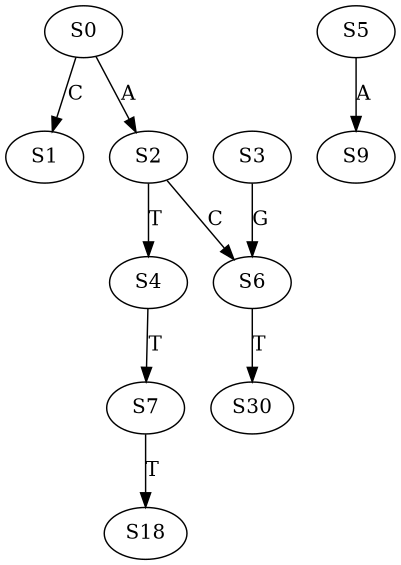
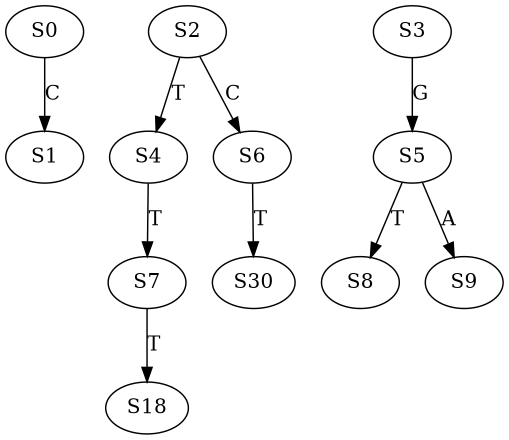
(113, 88) -> none
(252, 213) -> (412, 87)
none -> (360, 283)
